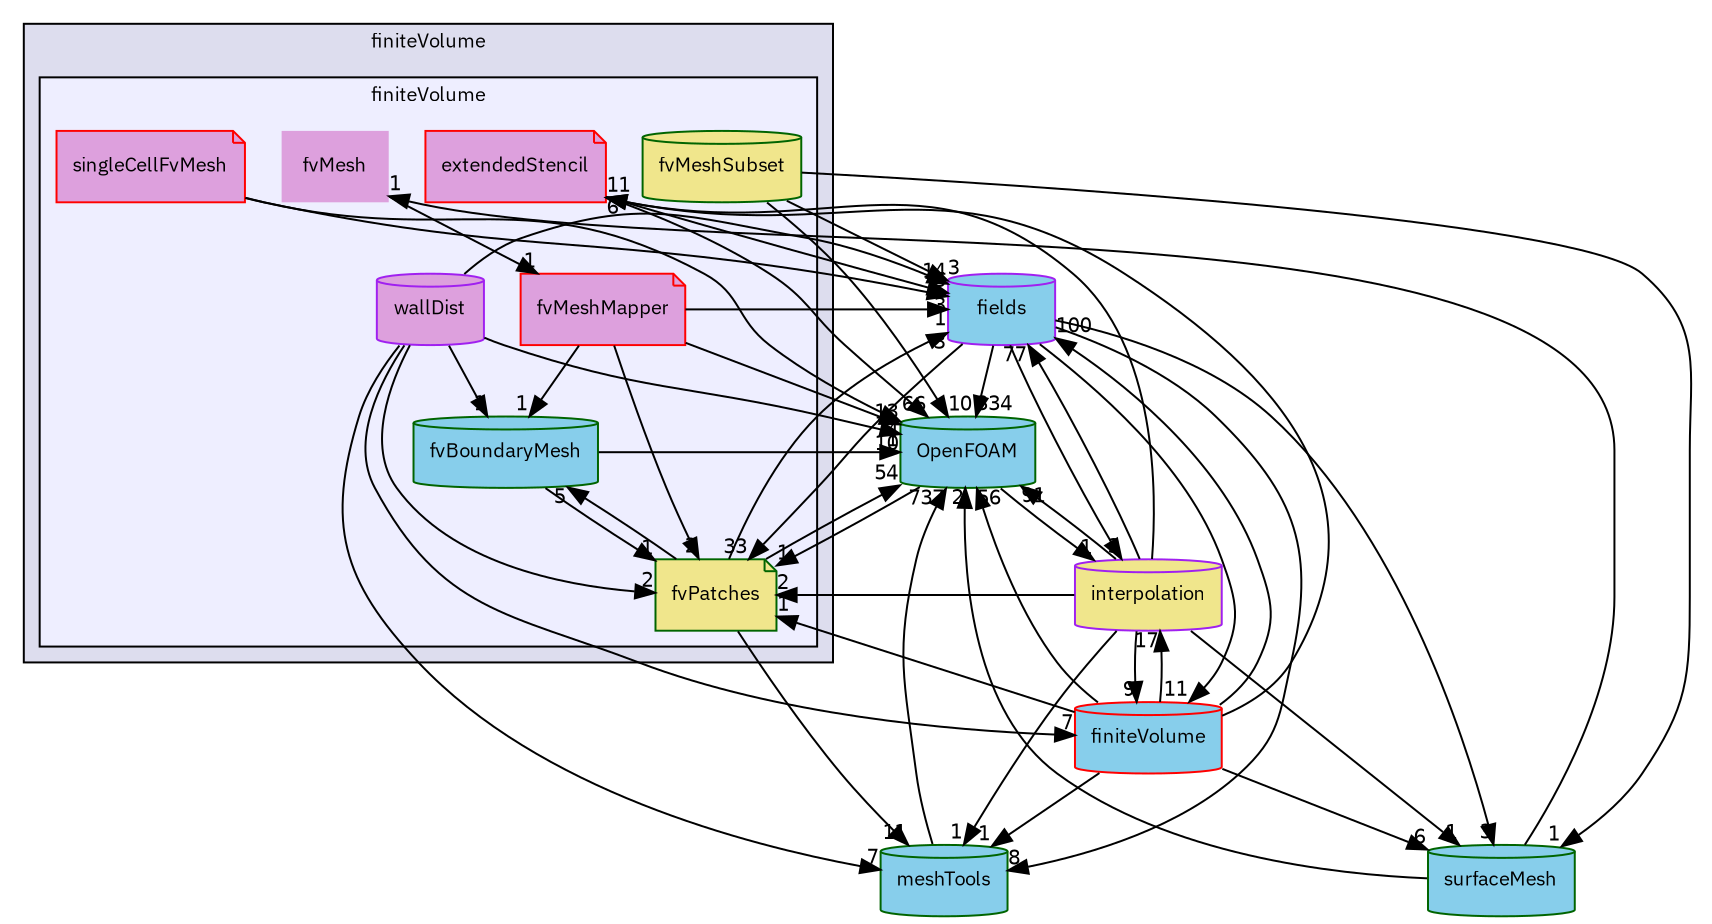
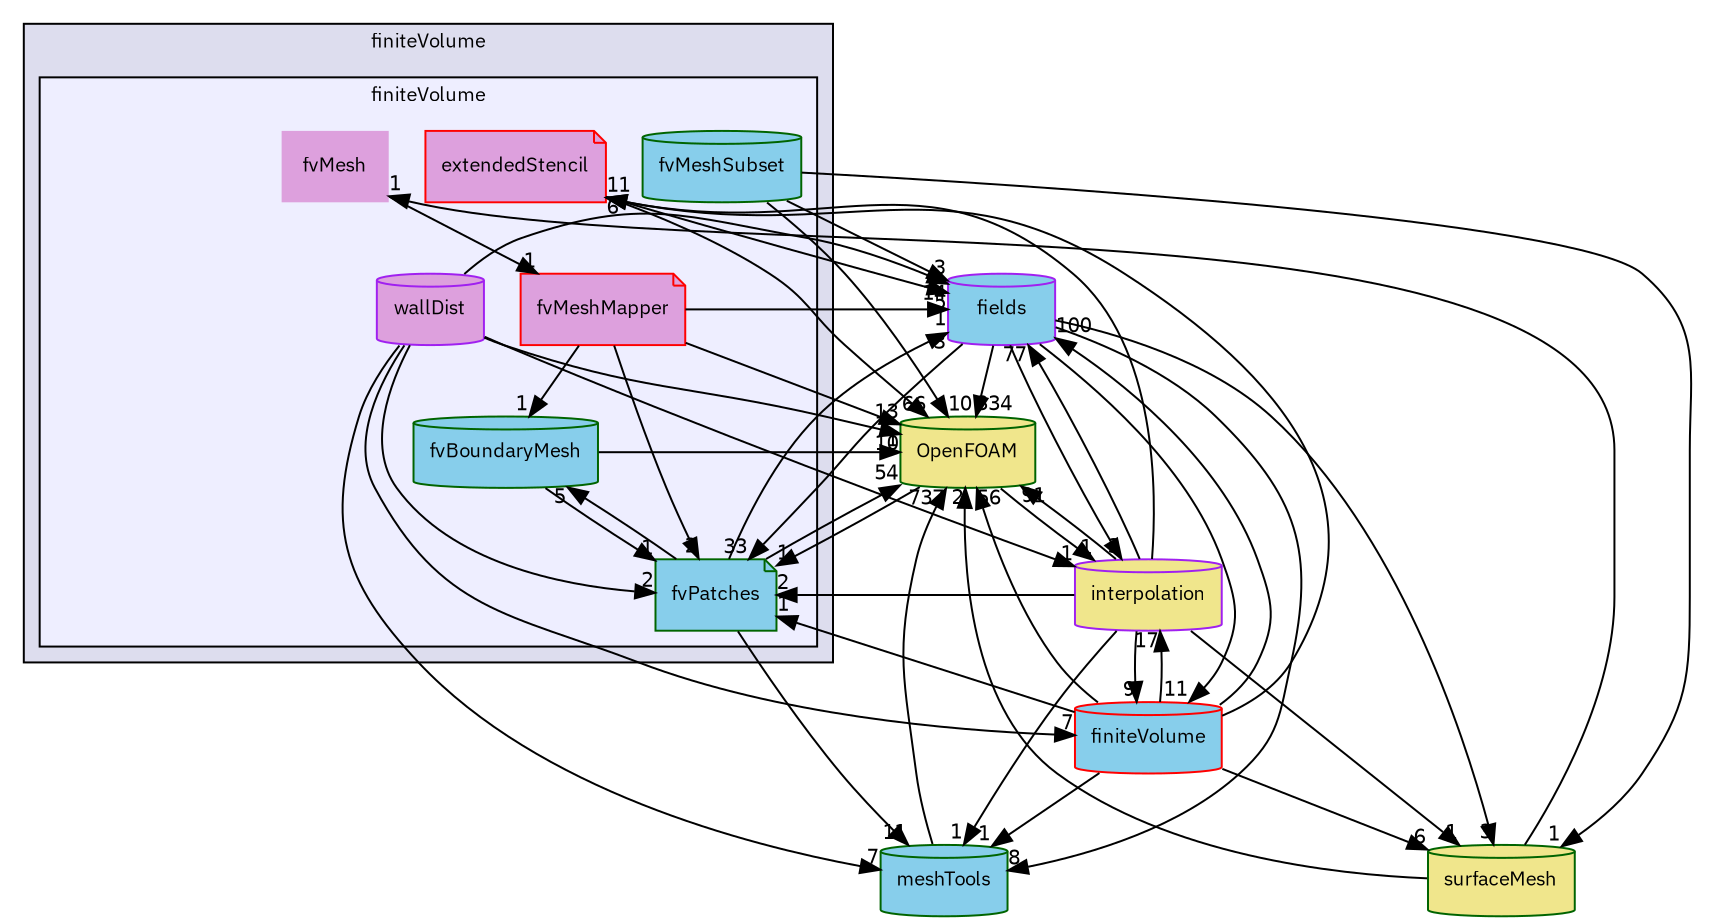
(151, 167) -> none
(722, 167) -> (722, 167)
(463, 372) -> (726, 435)
(968, 452) -> (968, 452)
(716, 595) -> (716, 595)
(1501, 881) -> (1501, 881)
